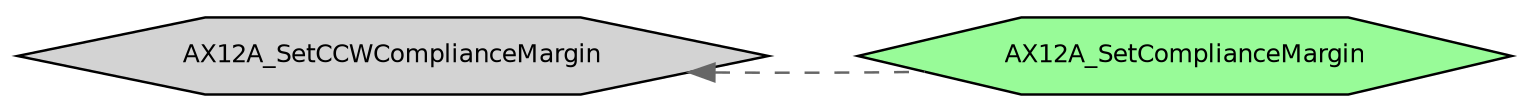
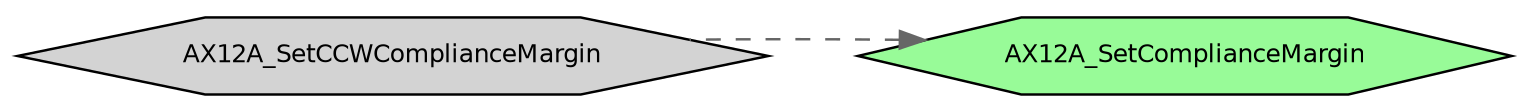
(820, 73) -> (795, 39)
